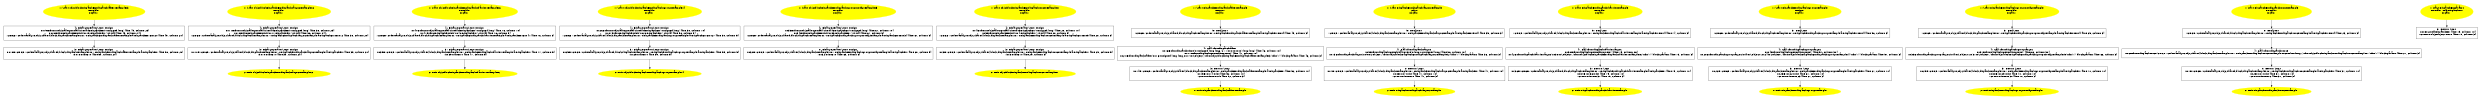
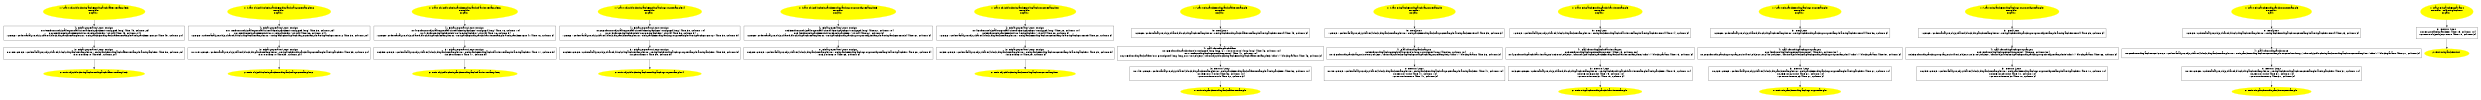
(1220, 12) -> (1220, 12)
(1414, 12) -> (1414, 12)
(1800, 12) -> (1800, 12)
(2272, 12) -> (2272, 12)
none -> (2447, 53)
none -> (94, 74)
(1414, 92) -> none
(2012, 92) -> none
